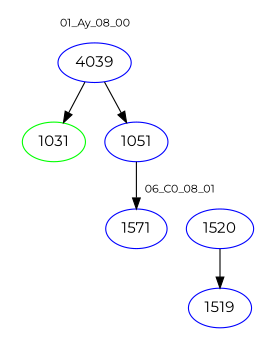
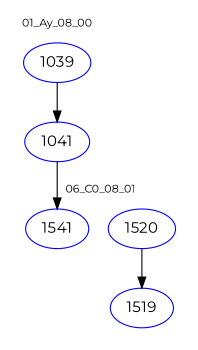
(95, 63) -> (57, 63)
(54, 142) -> none
(136, 142) -> (57, 142)
(136, 229) -> (57, 229)
